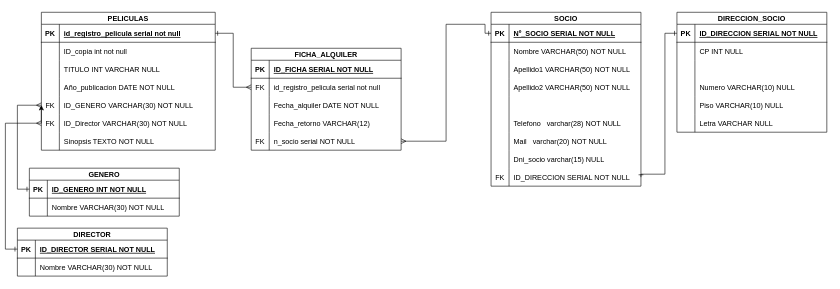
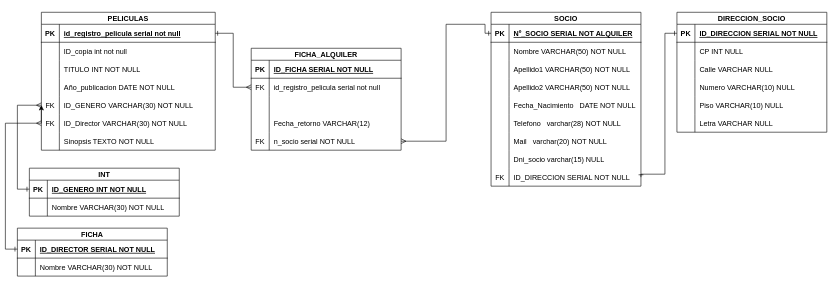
(559, 34) -> (567, 34)
none -> (761, 69)
(107, 70) -> (99, 70)
(335, 105) -> none
none -> (575, 105)
(104, 175) -> (104, 175)
(92, 235) -> (92, 235)
